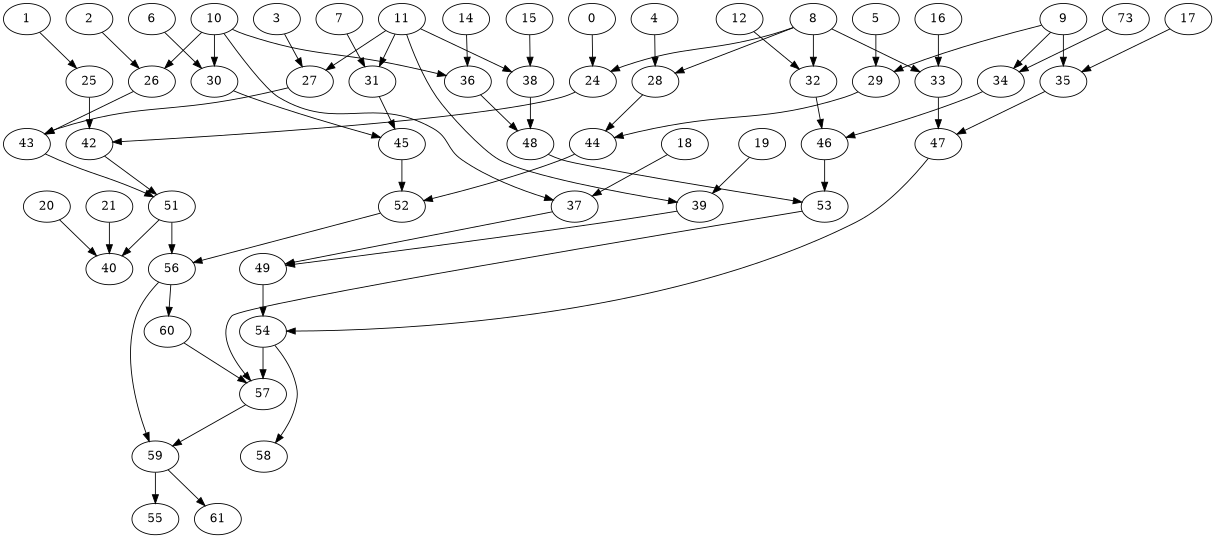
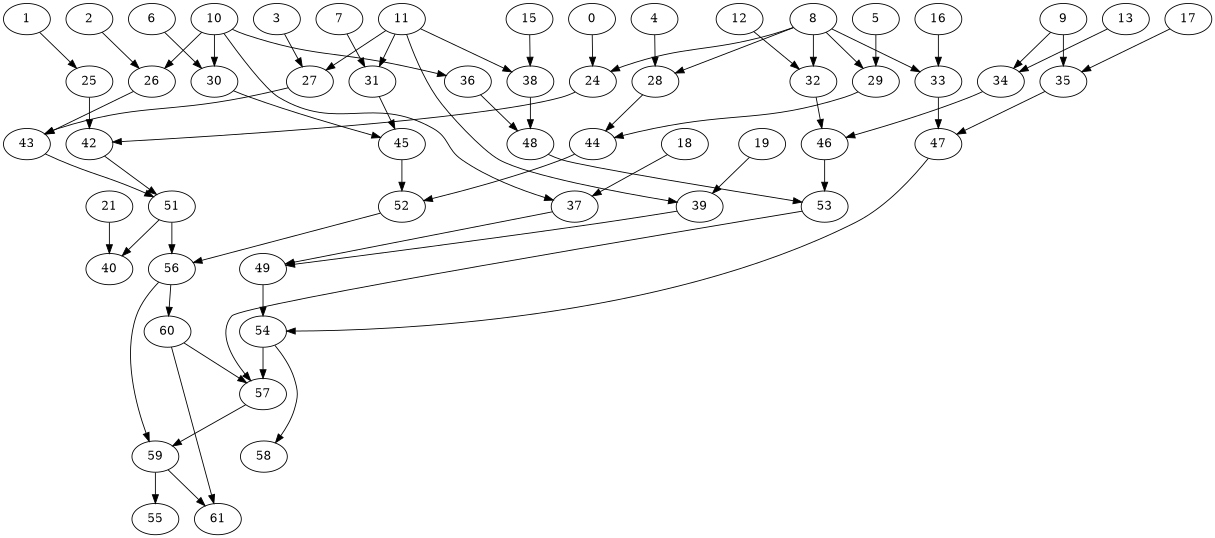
(466, 19) -> none
(1126, 19) -> (1126, 19)
(971, 45) -> (841, 47)
(47, 207) -> none
none -> (192, 421)
